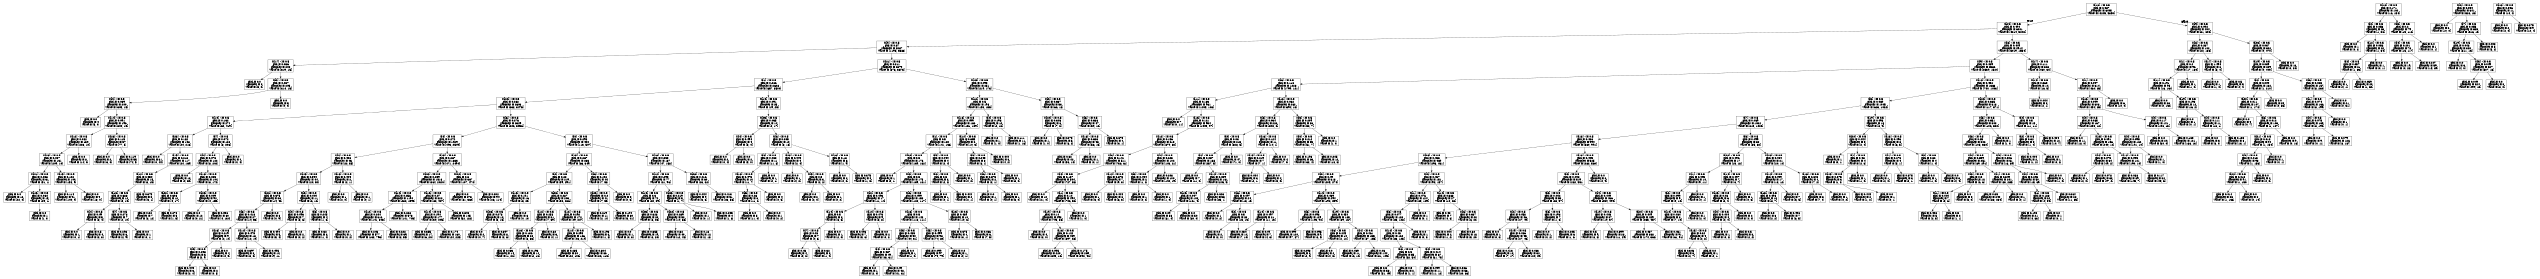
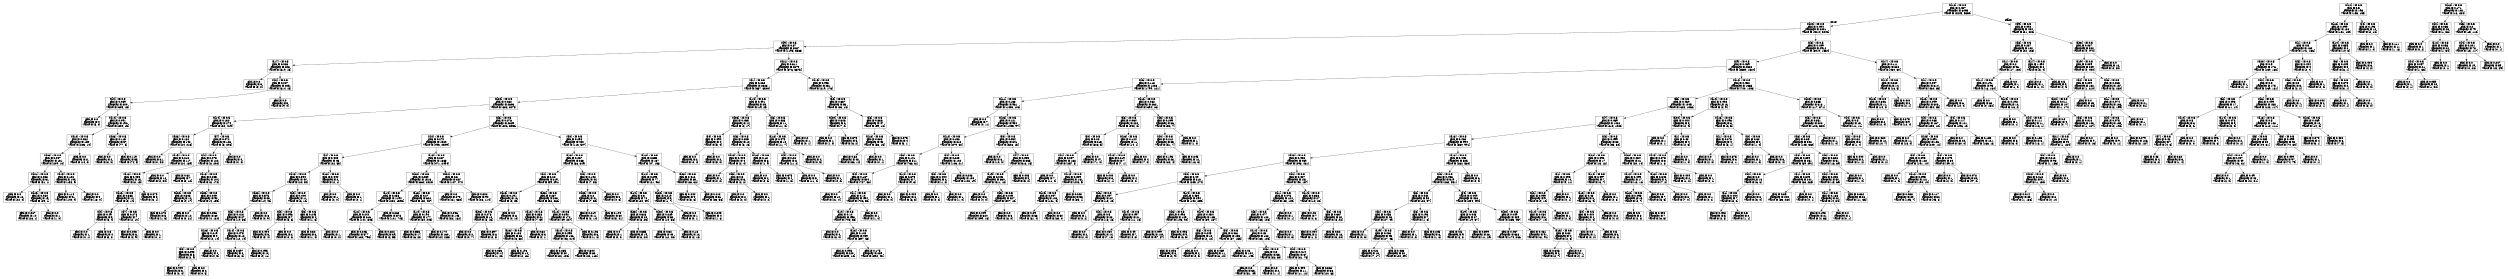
(980, 93) -> none
none -> (1884, 93)
(1875, 112) -> (1681, 112)
none -> (1008, 131)
(775, 150) -> (766, 112)
(2116, 150) -> (1924, 150)
(599, 197) -> (588, 197)
(1603, 197) -> (1468, 197)
(157, 207) -> (183, 186)
none -> (27, 216)
